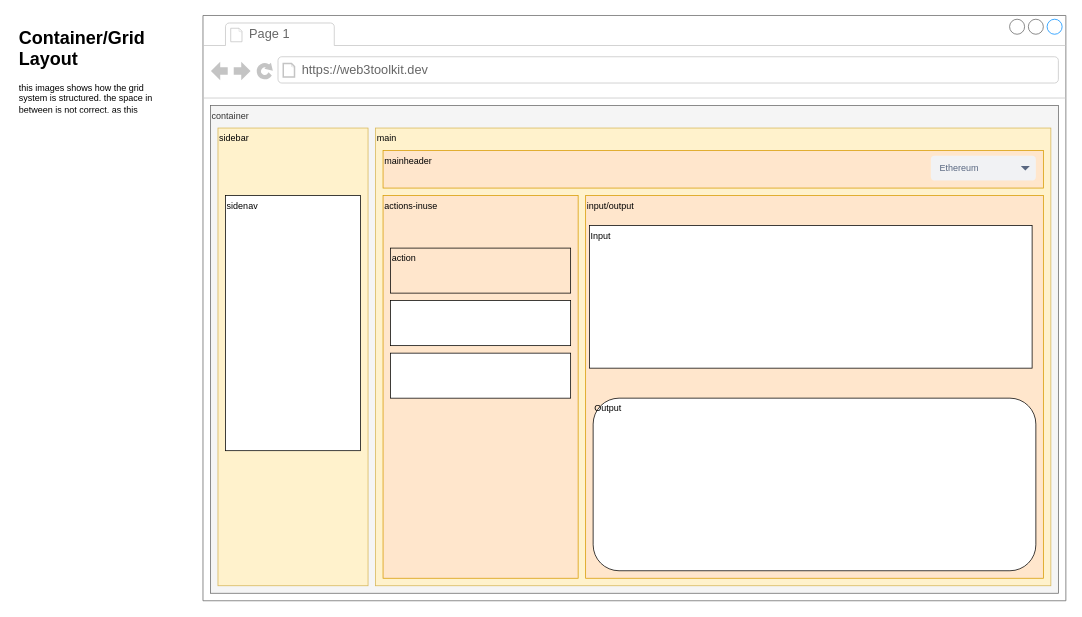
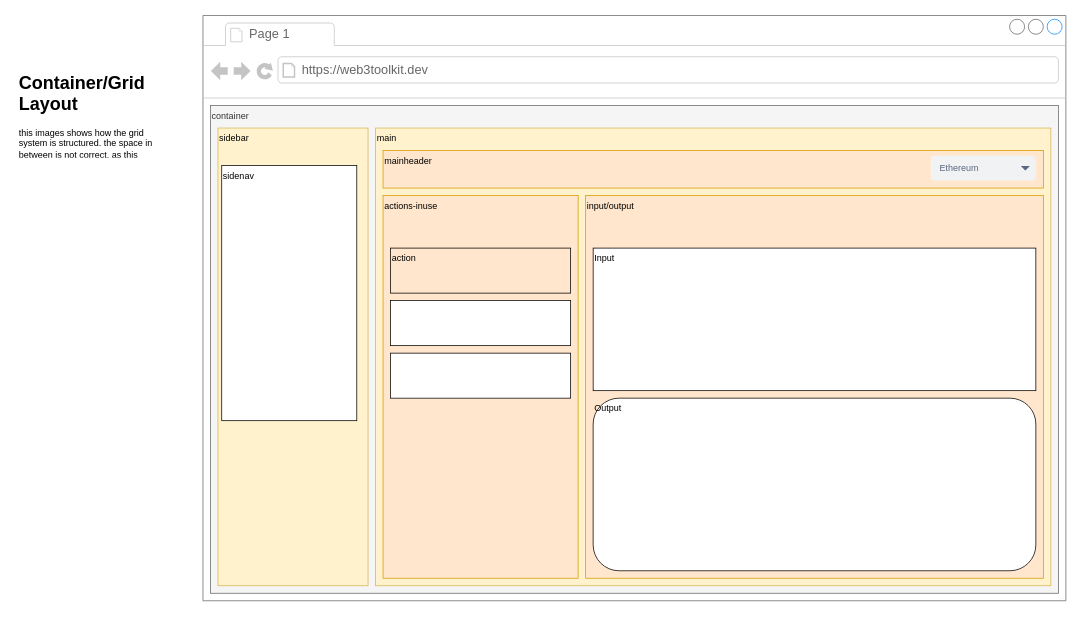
(87, 68) -> (87, 113)
(810, 297) -> (814, 319)
(293, 323) -> (289, 293)
